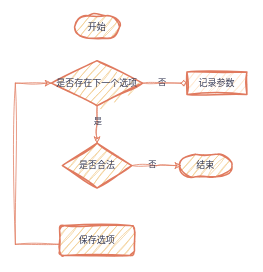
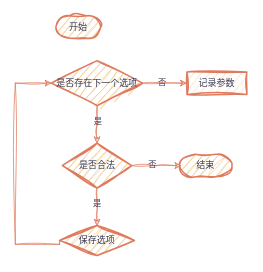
(97, 27) -> (78, 27)
(179, 83) -> (180, 83)
none -> (97, 203)
(97, 240) -> (97, 240)
